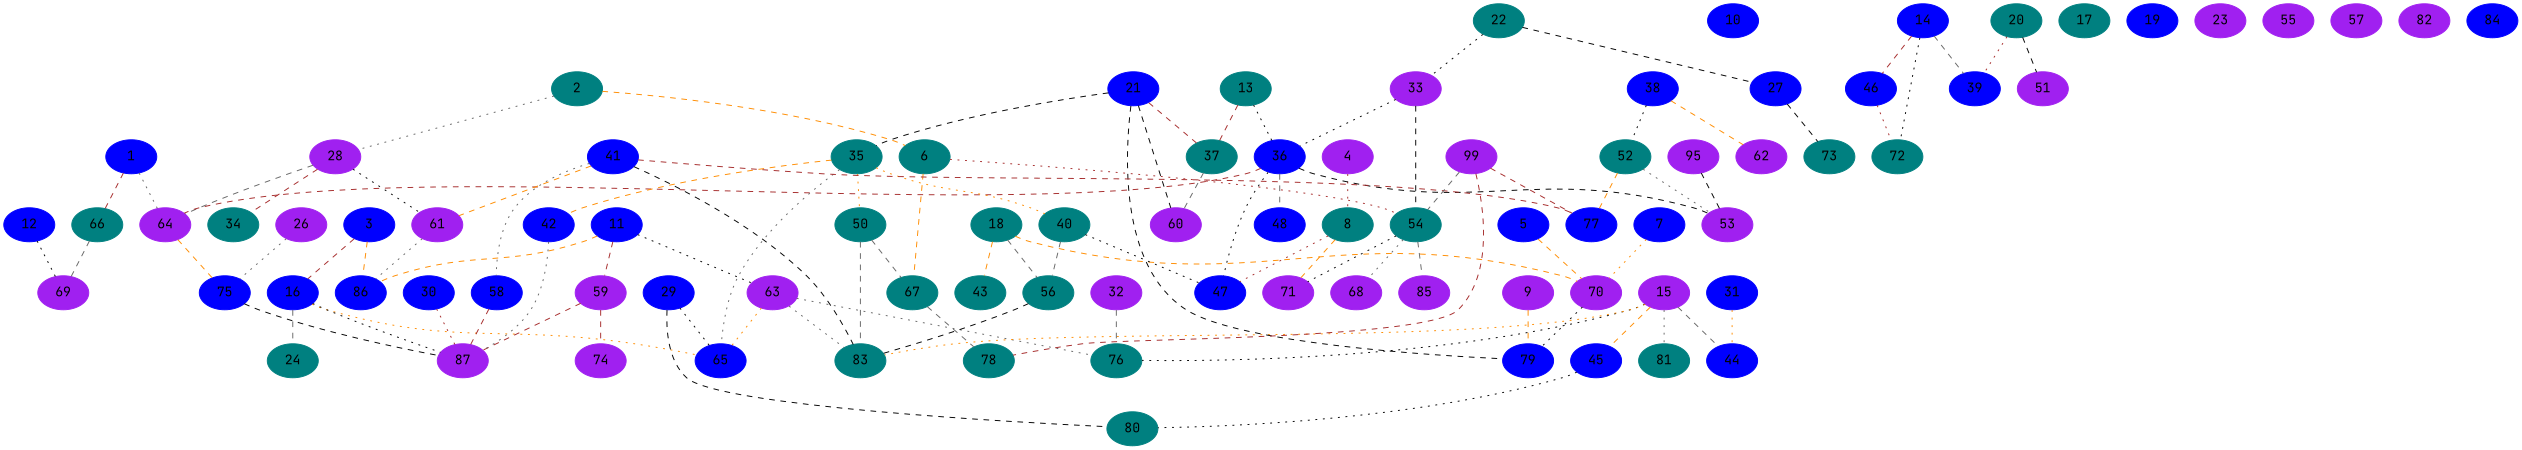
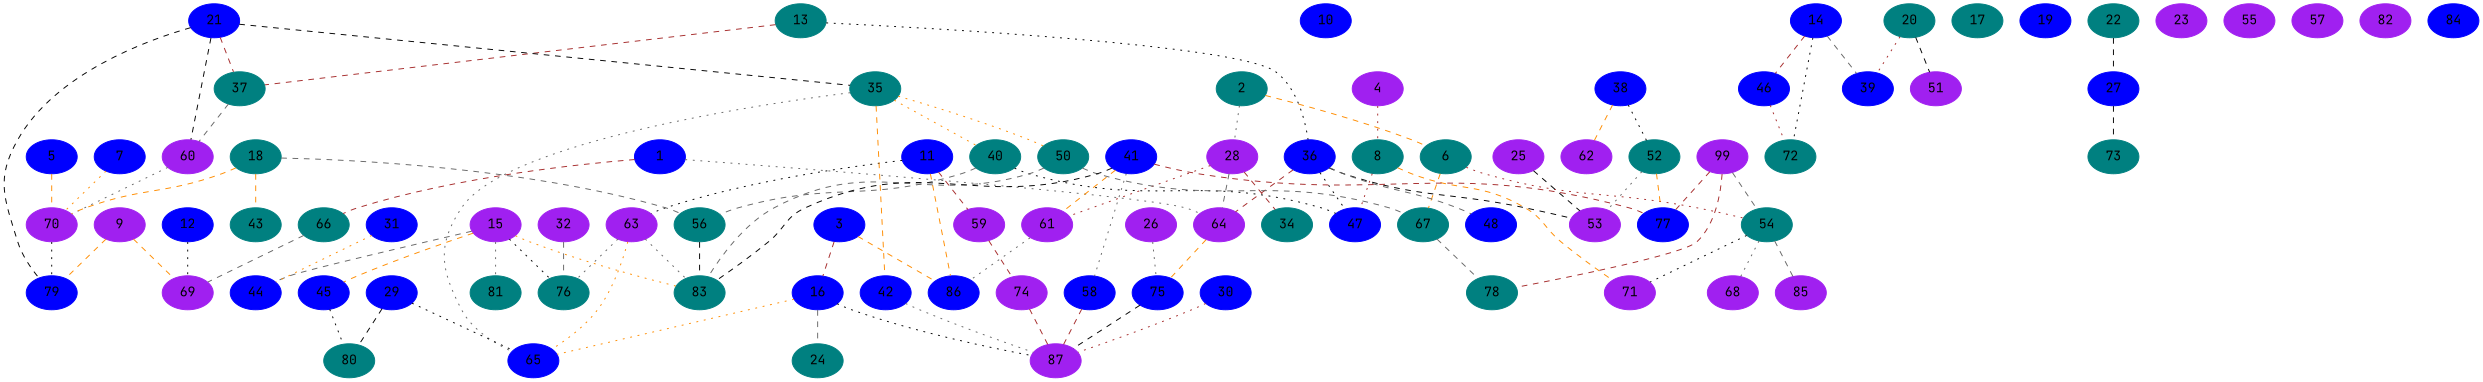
(1416, 89) -> none
(1693, 157) -> (1518, 157)
none -> (120, 191)
(393, 195) -> (1168, 181)
none -> (154, 259)
(532, 327) -> (1039, 327)
